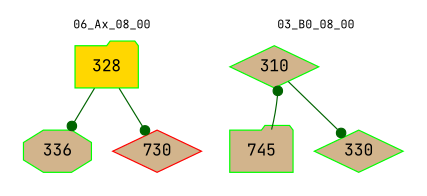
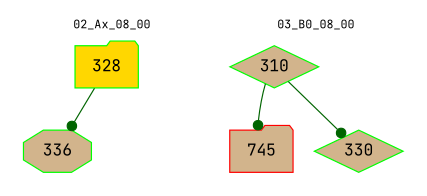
(113, 25) -> (113, 25)
(275, 113) -> (261, 102)
(157, 151) -> none
(261, 151) -> (261, 151)
